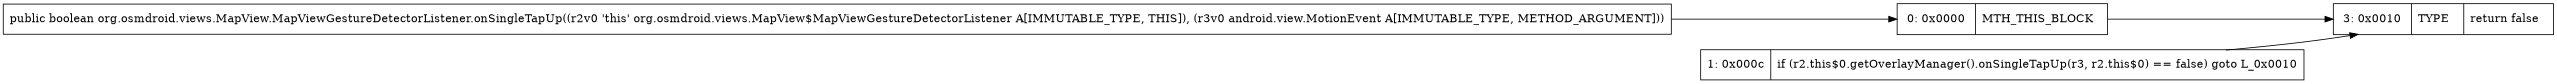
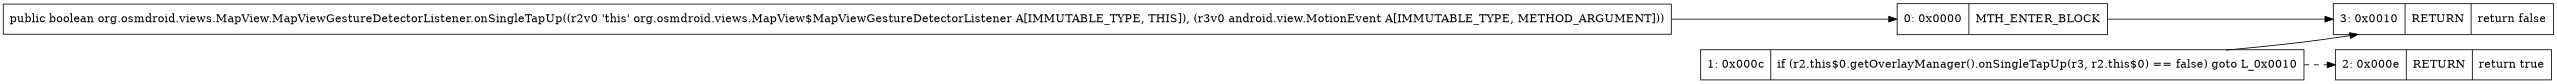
(2038, 19) -> (2038, 19)
(2434, 19) -> (2438, 19)
none -> (2443, 65)
